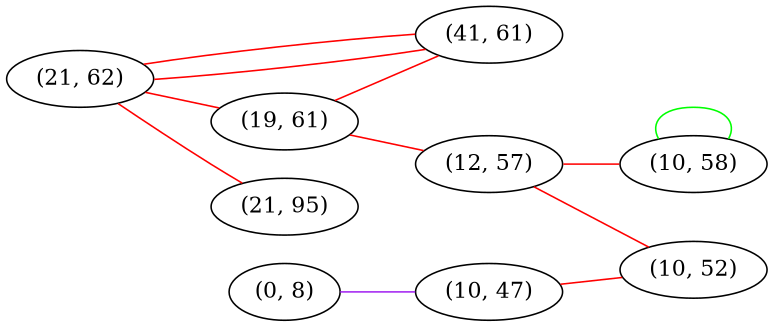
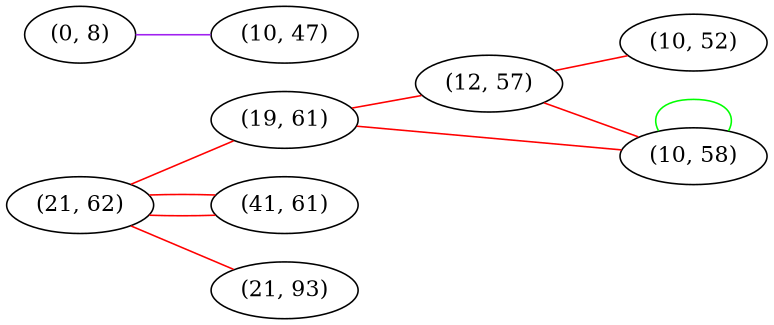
(387, 78) -> (489, 138)
(285, 207) -> (285, 290)
(591, 281) -> none
